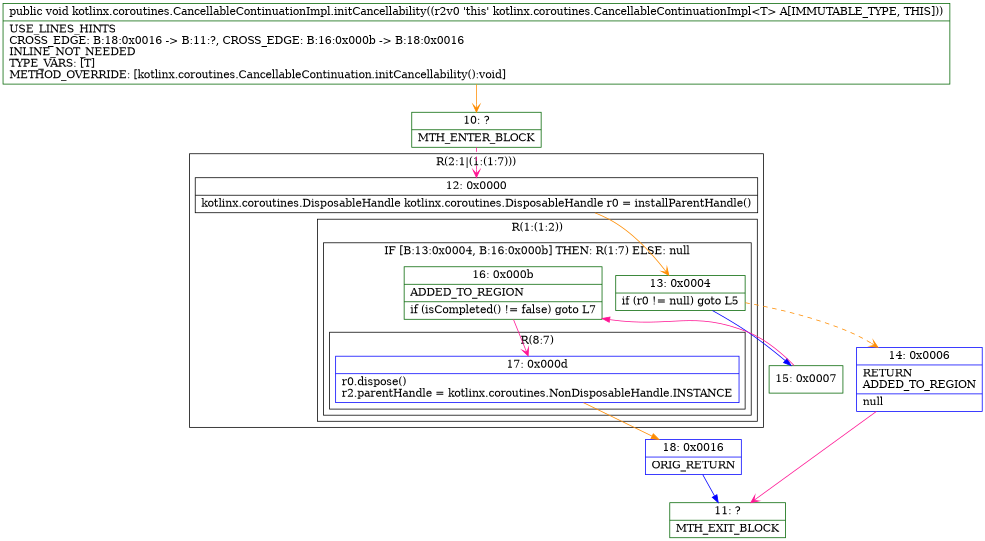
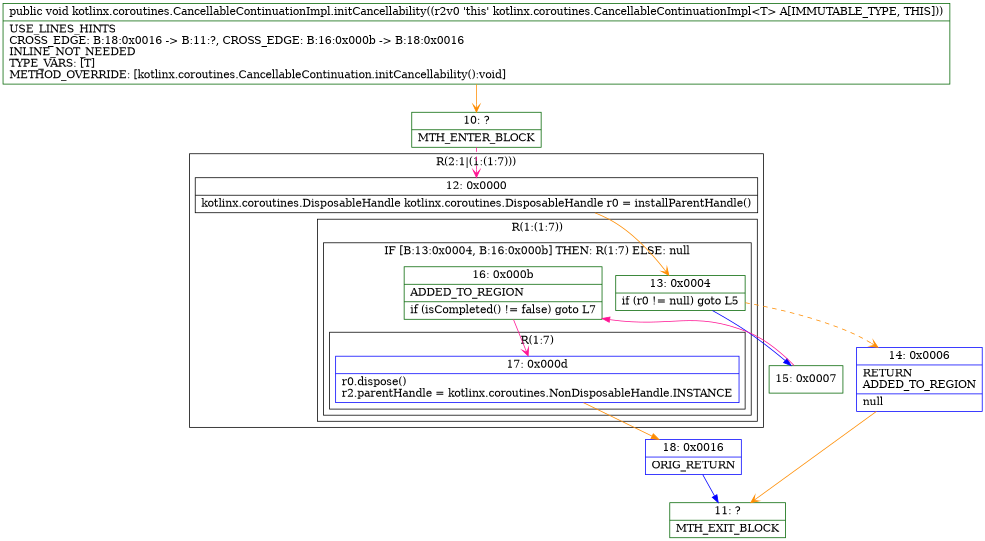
(537, 228) -> (537, 228)
(537, 341) -> (537, 341)
(817, 455) -> (817, 455)
